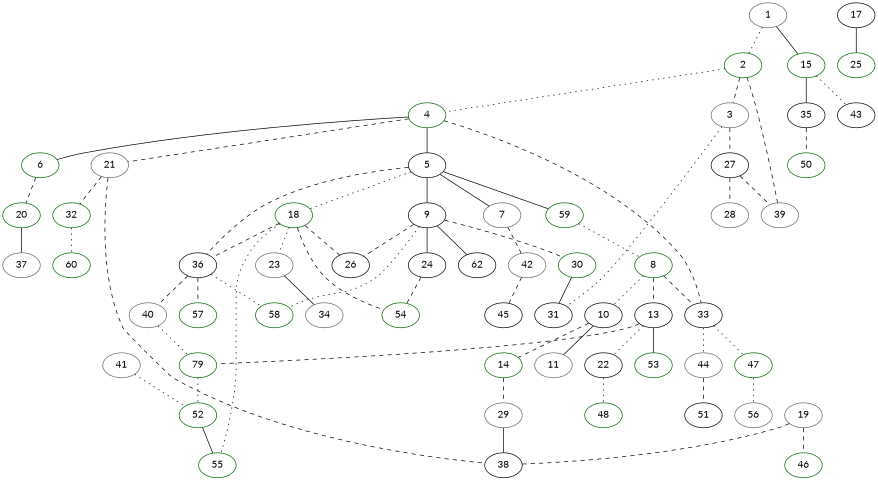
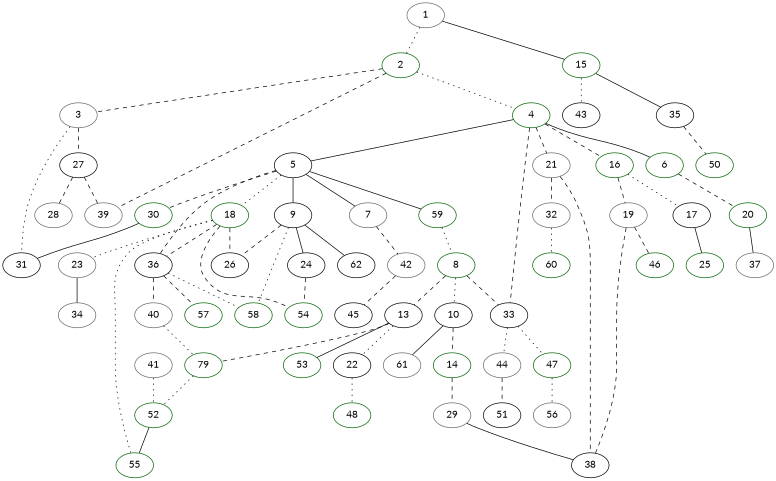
none -> (615, 165)
(72, 215) -> (551, 215)
(504, 237) -> (214, 191)
(553, 365) -> (402, 365)
